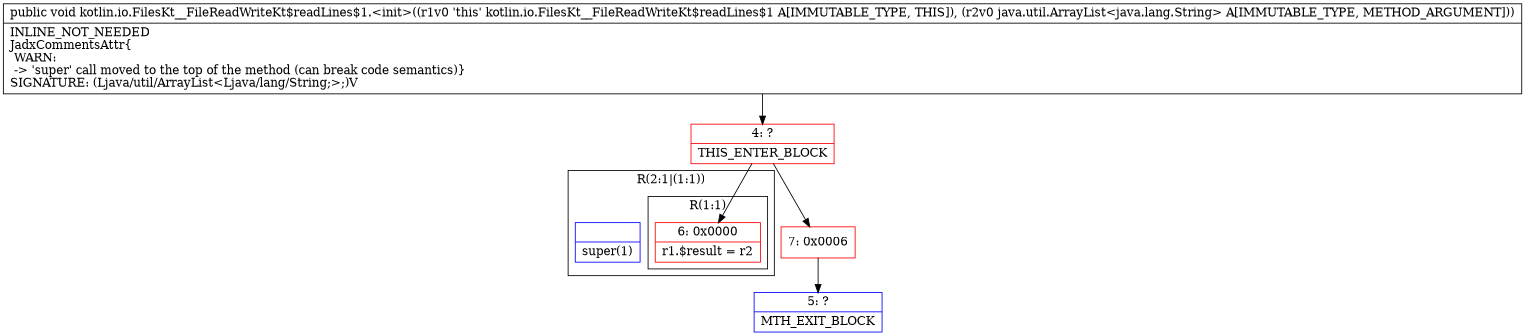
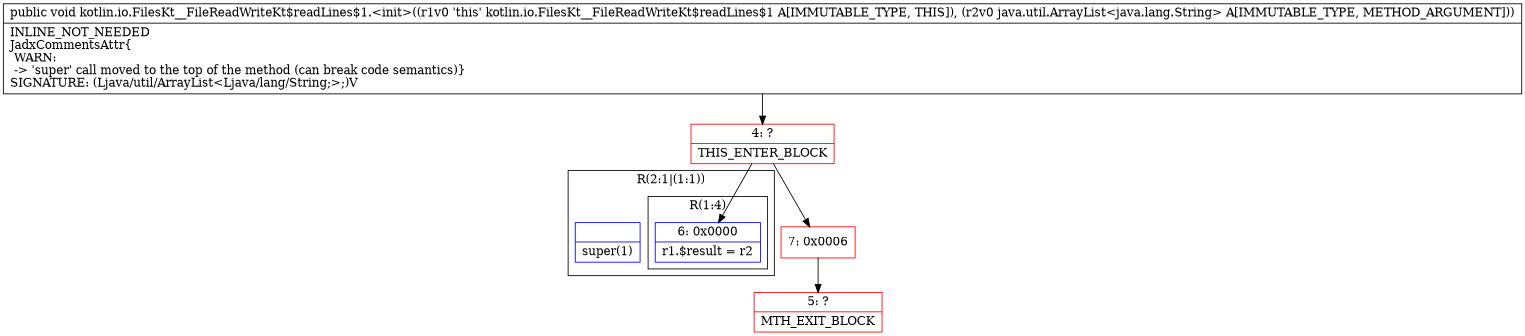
(708, 206) -> (708, 206)
(708, 242) -> (708, 242)
(818, 312) -> (818, 312)
